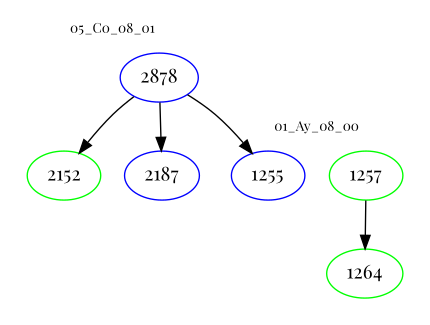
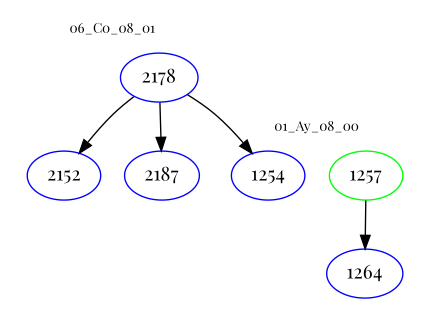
(113, 29) -> (113, 29)
(159, 78) -> (159, 78)
(64, 176) -> (64, 176)
(268, 176) -> (268, 176)
(365, 274) -> (365, 274)
